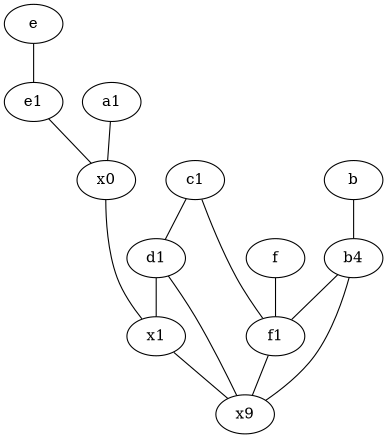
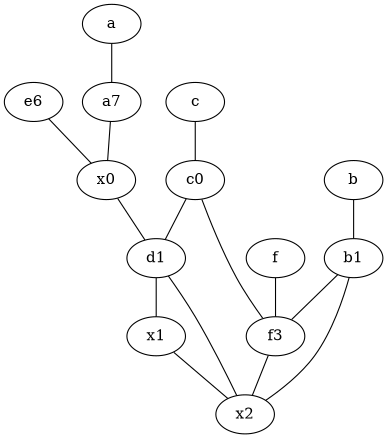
(34, 24) -> none
none -> (112, 24)
(34, 102) -> (34, 102)
(112, 102) -> (112, 102)
none -> (195, 102)
(195, 180) -> (195, 180)
(354, 258) -> (354, 258)
(113, 263) -> (131, 219)
(276, 336) -> (276, 336)
(245, 414) -> (245, 414)
